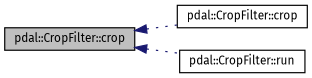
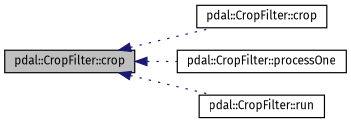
none -> (262, 61)
